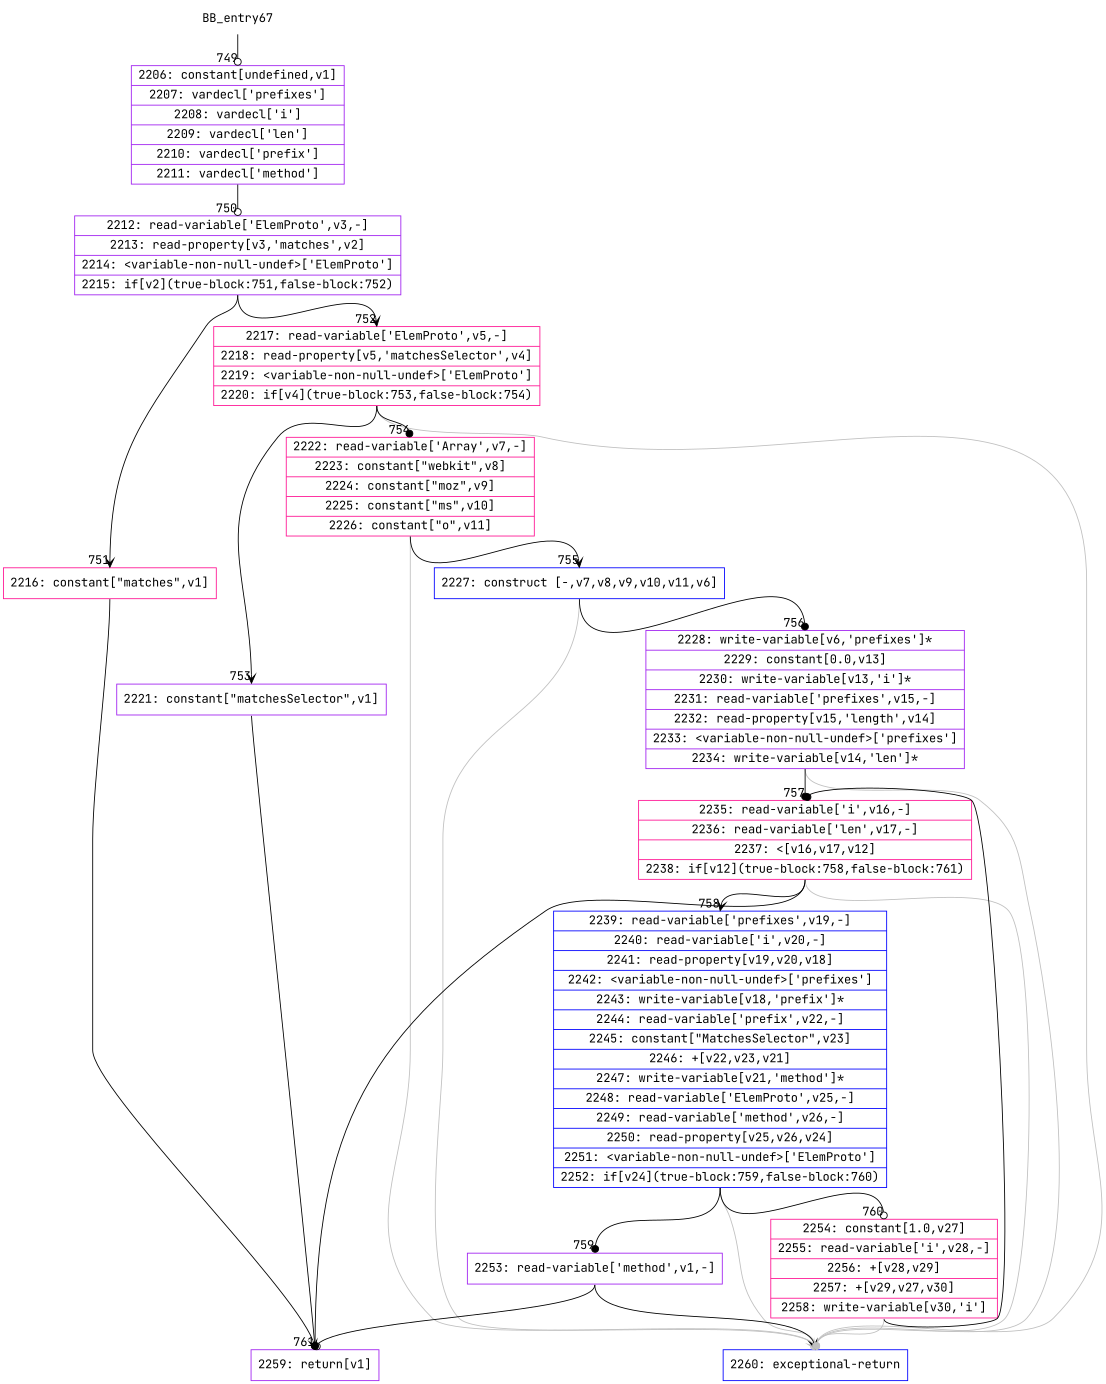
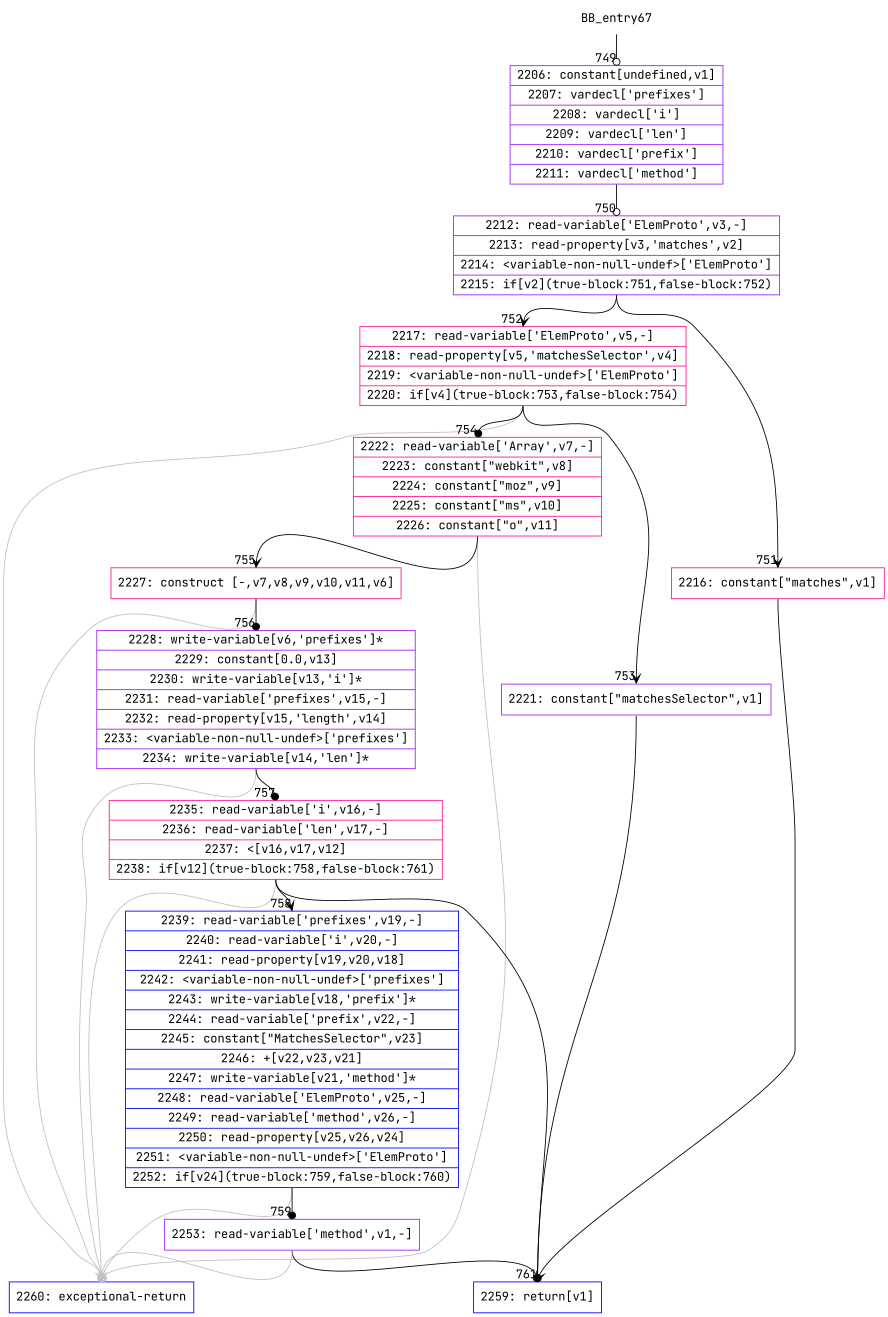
(579, 583) -> (256, 583)
(884, 1269) -> none
(701, 1317) -> (201, 1267)
(451, 1318) -> (412, 1266)
(315, 1365) -> (538, 1297)
